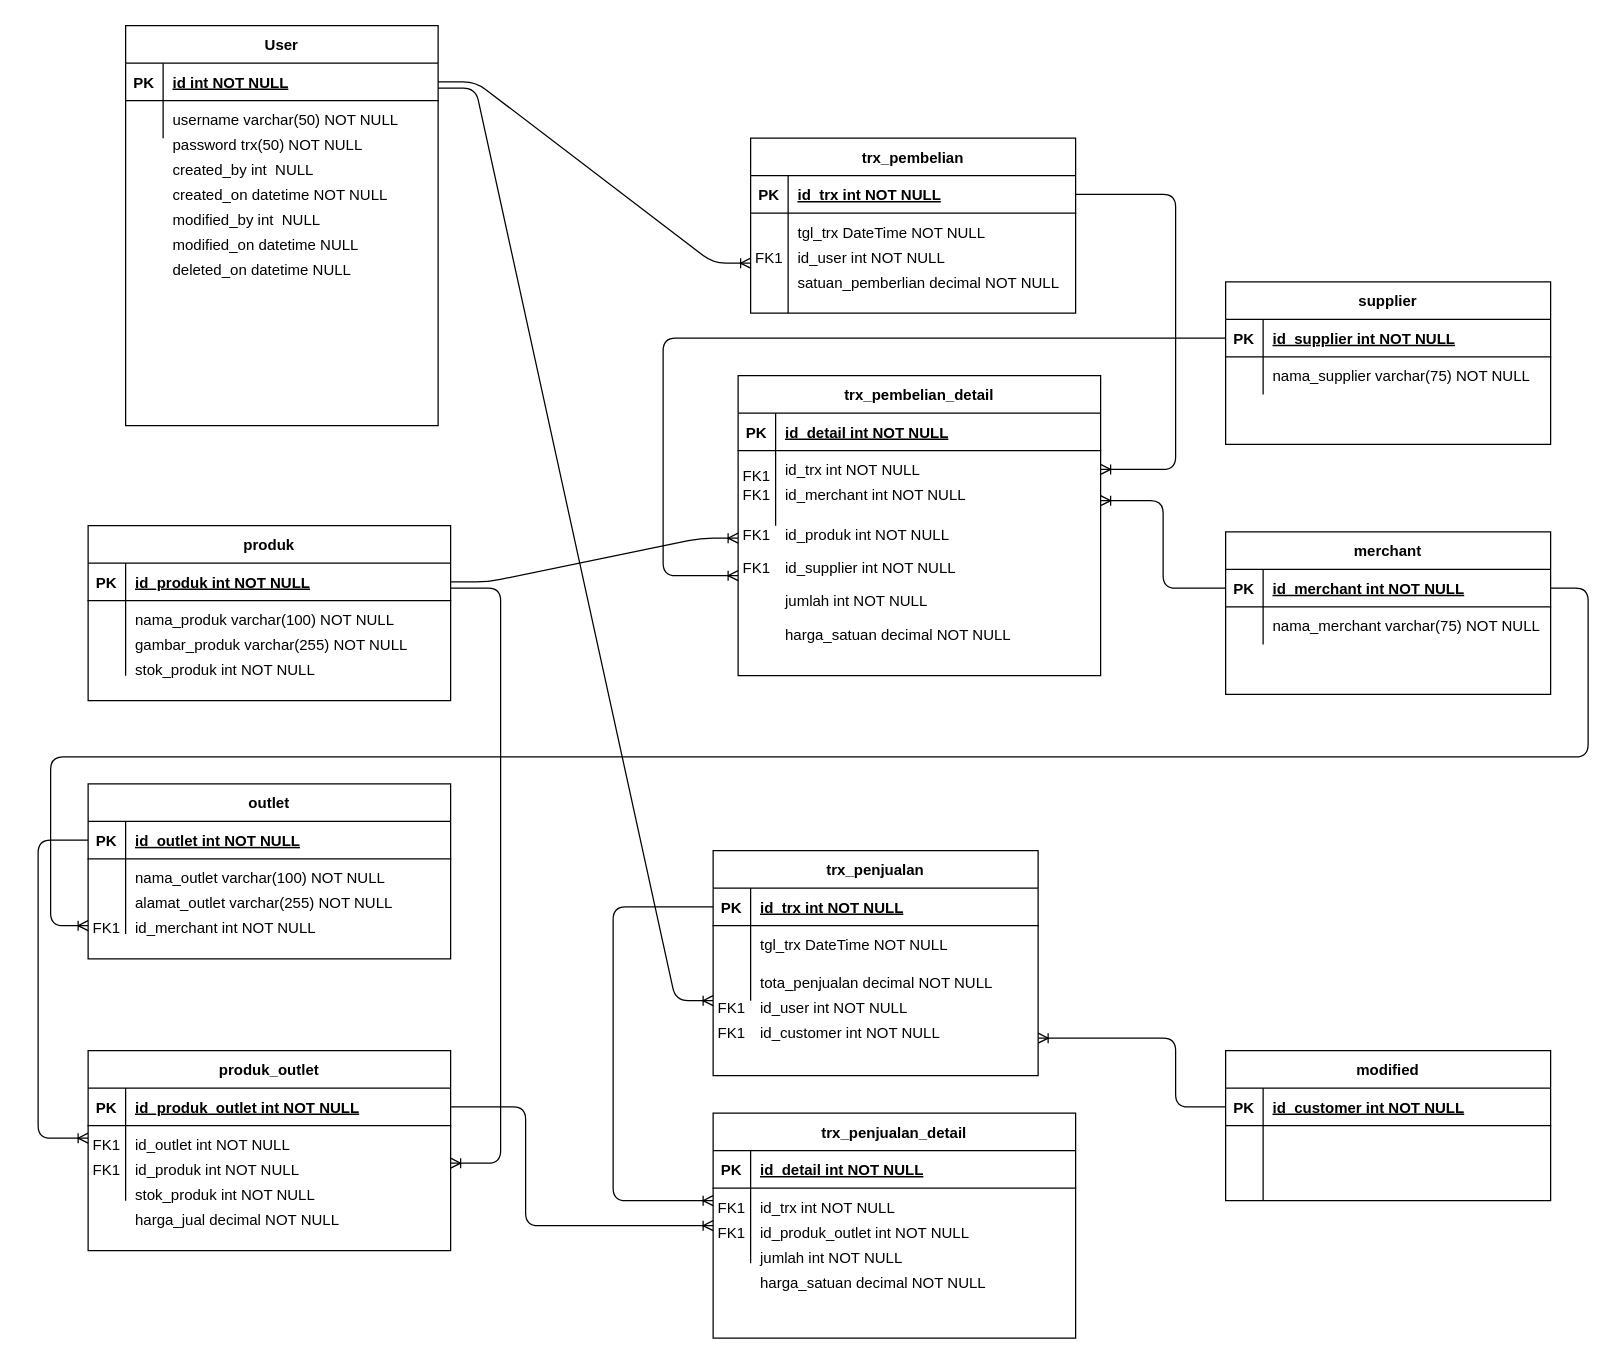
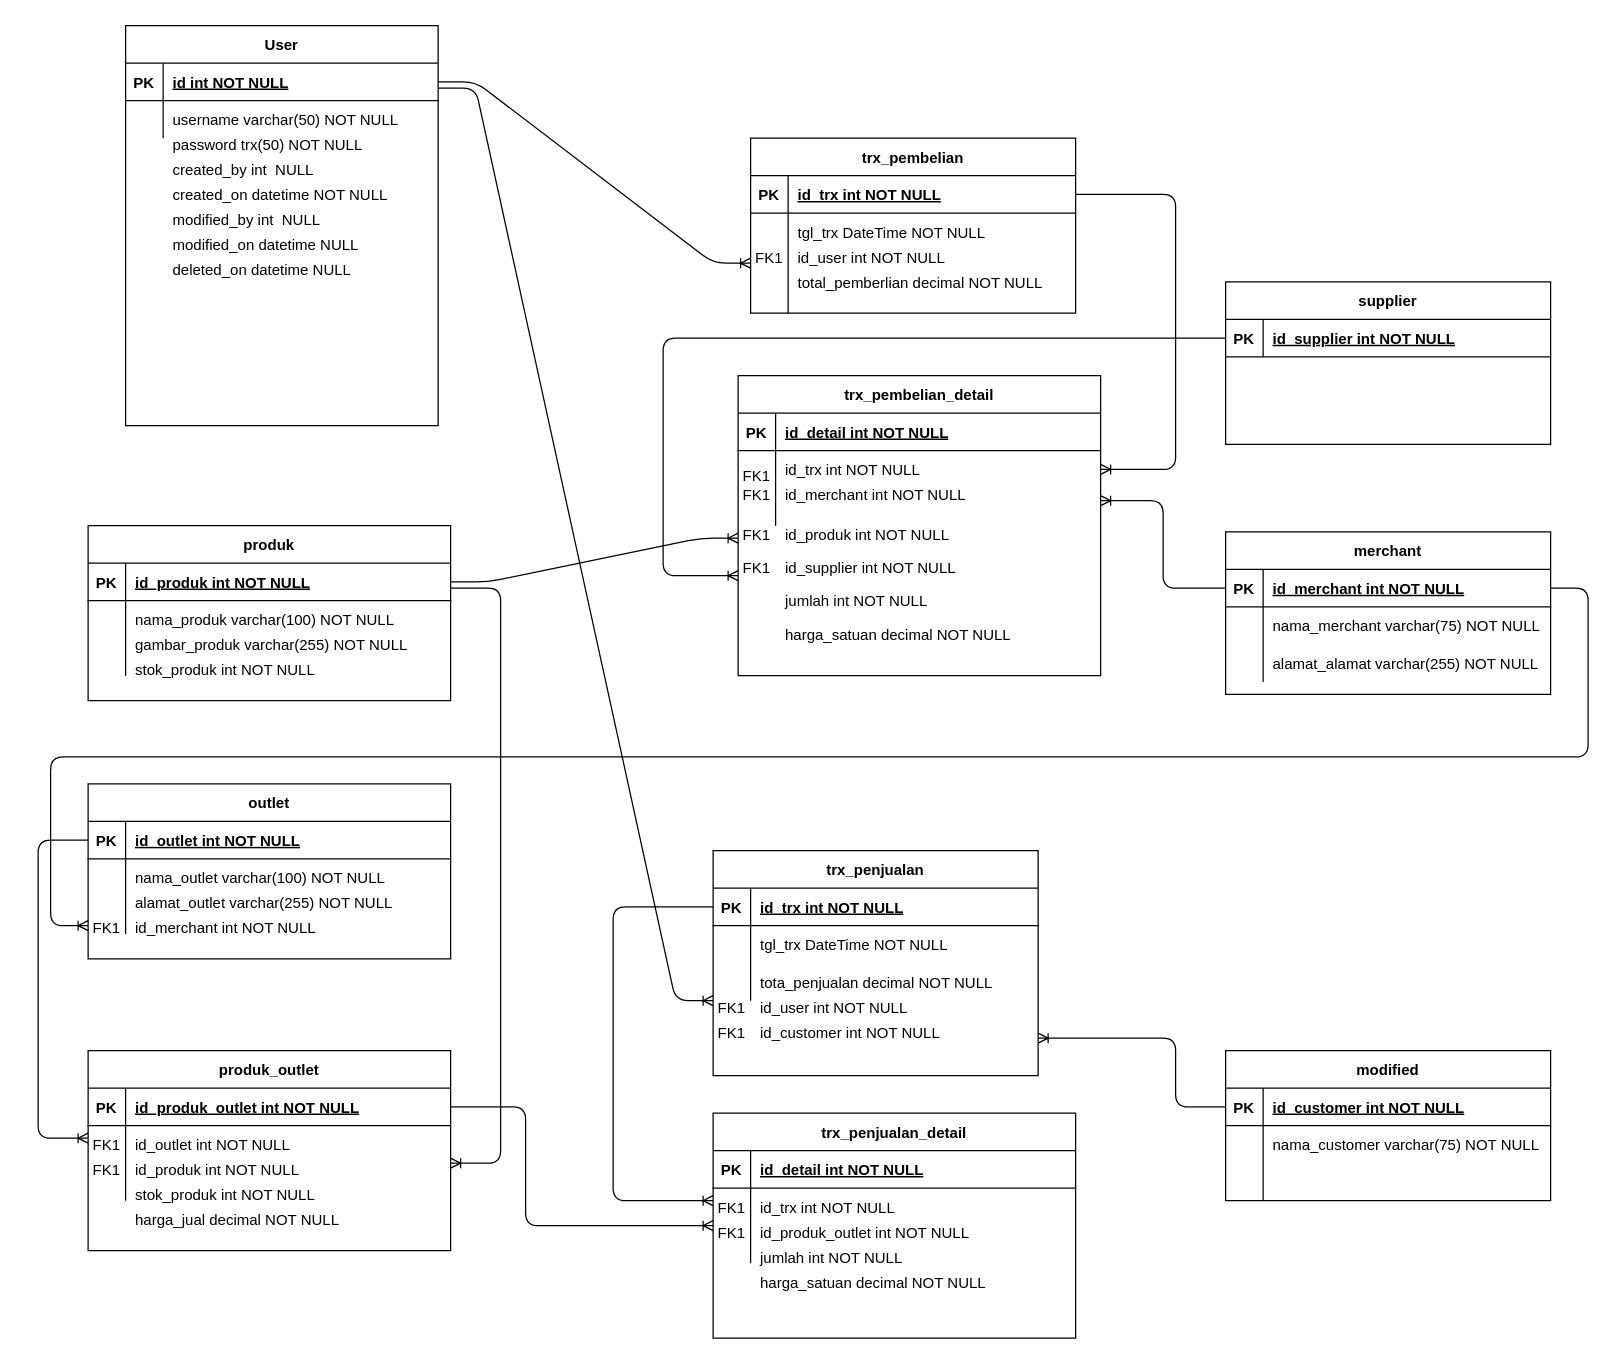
(927, 283) -> (921, 283)
(1407, 376) -> none
none -> (1407, 663)
none -> (1407, 1144)
